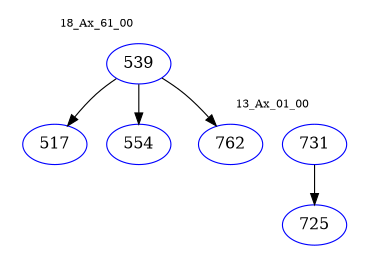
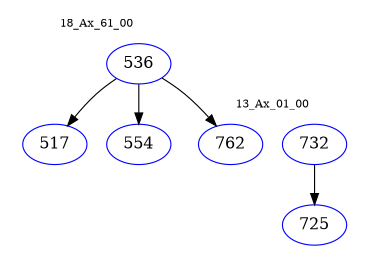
(139, 64) -> (139, 64)
(315, 144) -> (315, 144)
